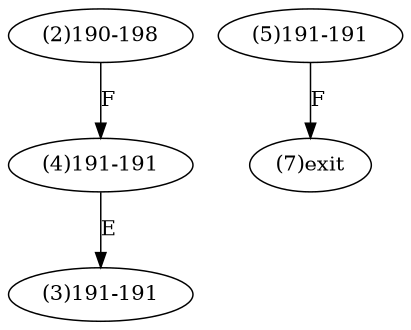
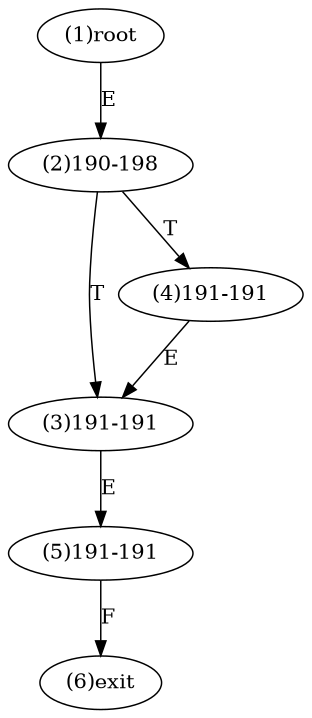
none -> (101, 36)
(108, 100) -> (171, 230)
(311, 165) -> (101, 683)
none -> (90, 287)
none -> (101, 481)
